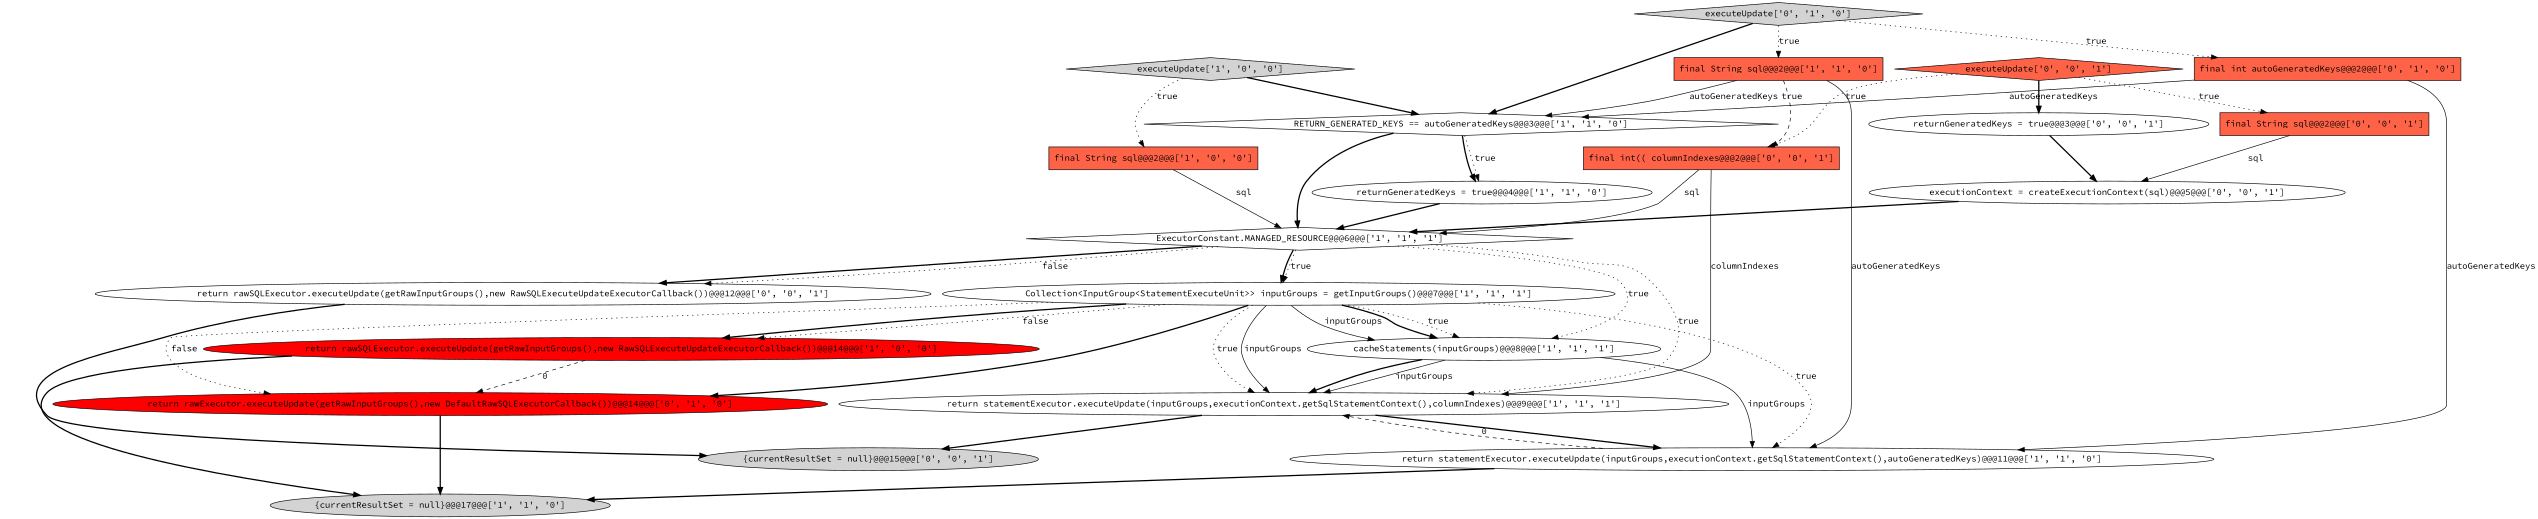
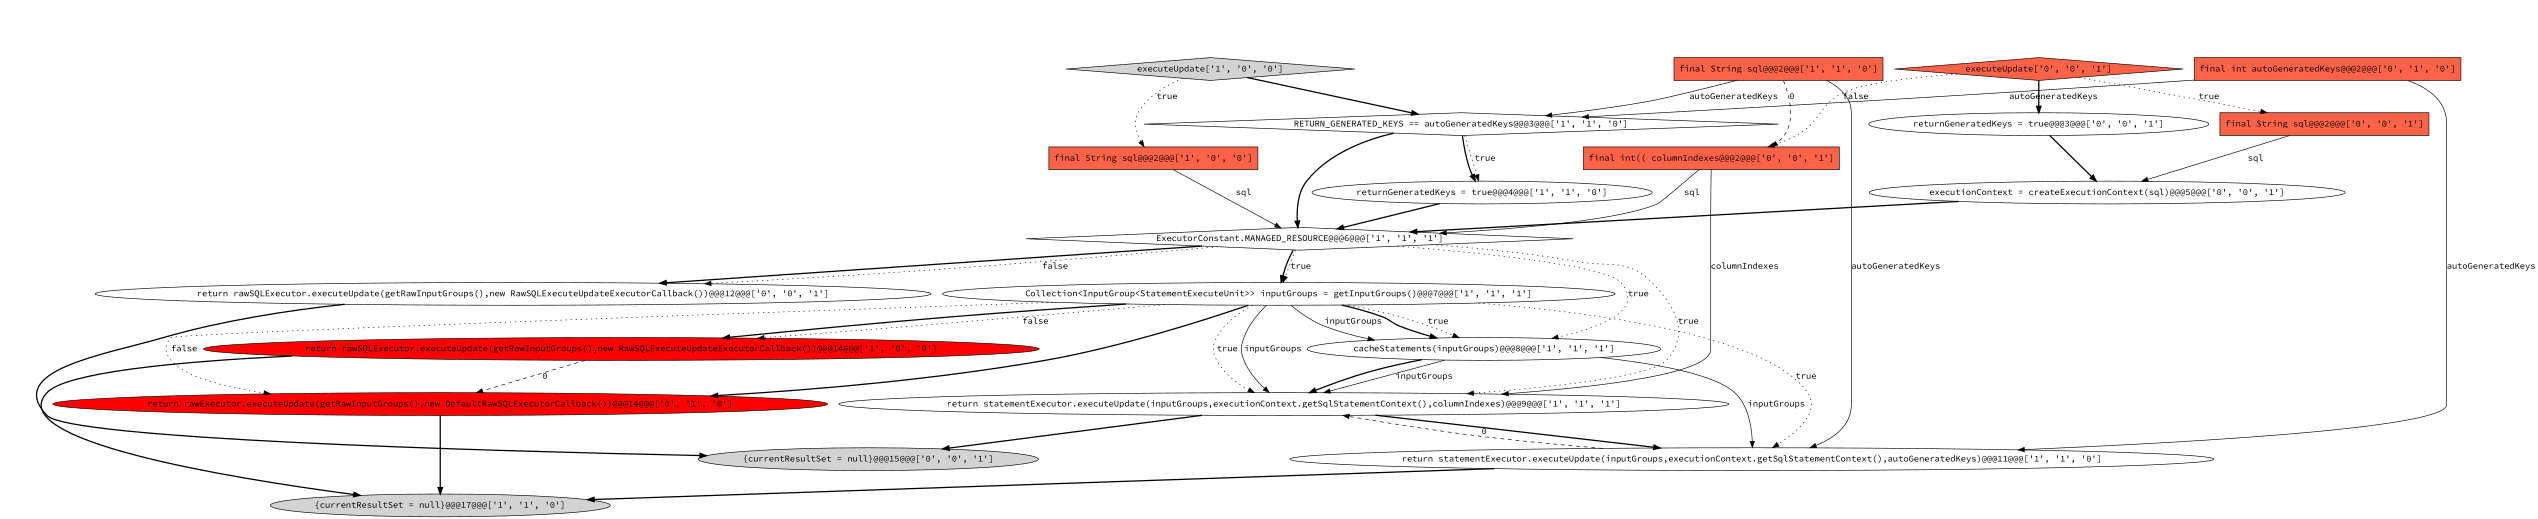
(1778, 14) -> none
(1792, 97) -> (1792, 97)
(1856, 97) -> (1856, 97)
